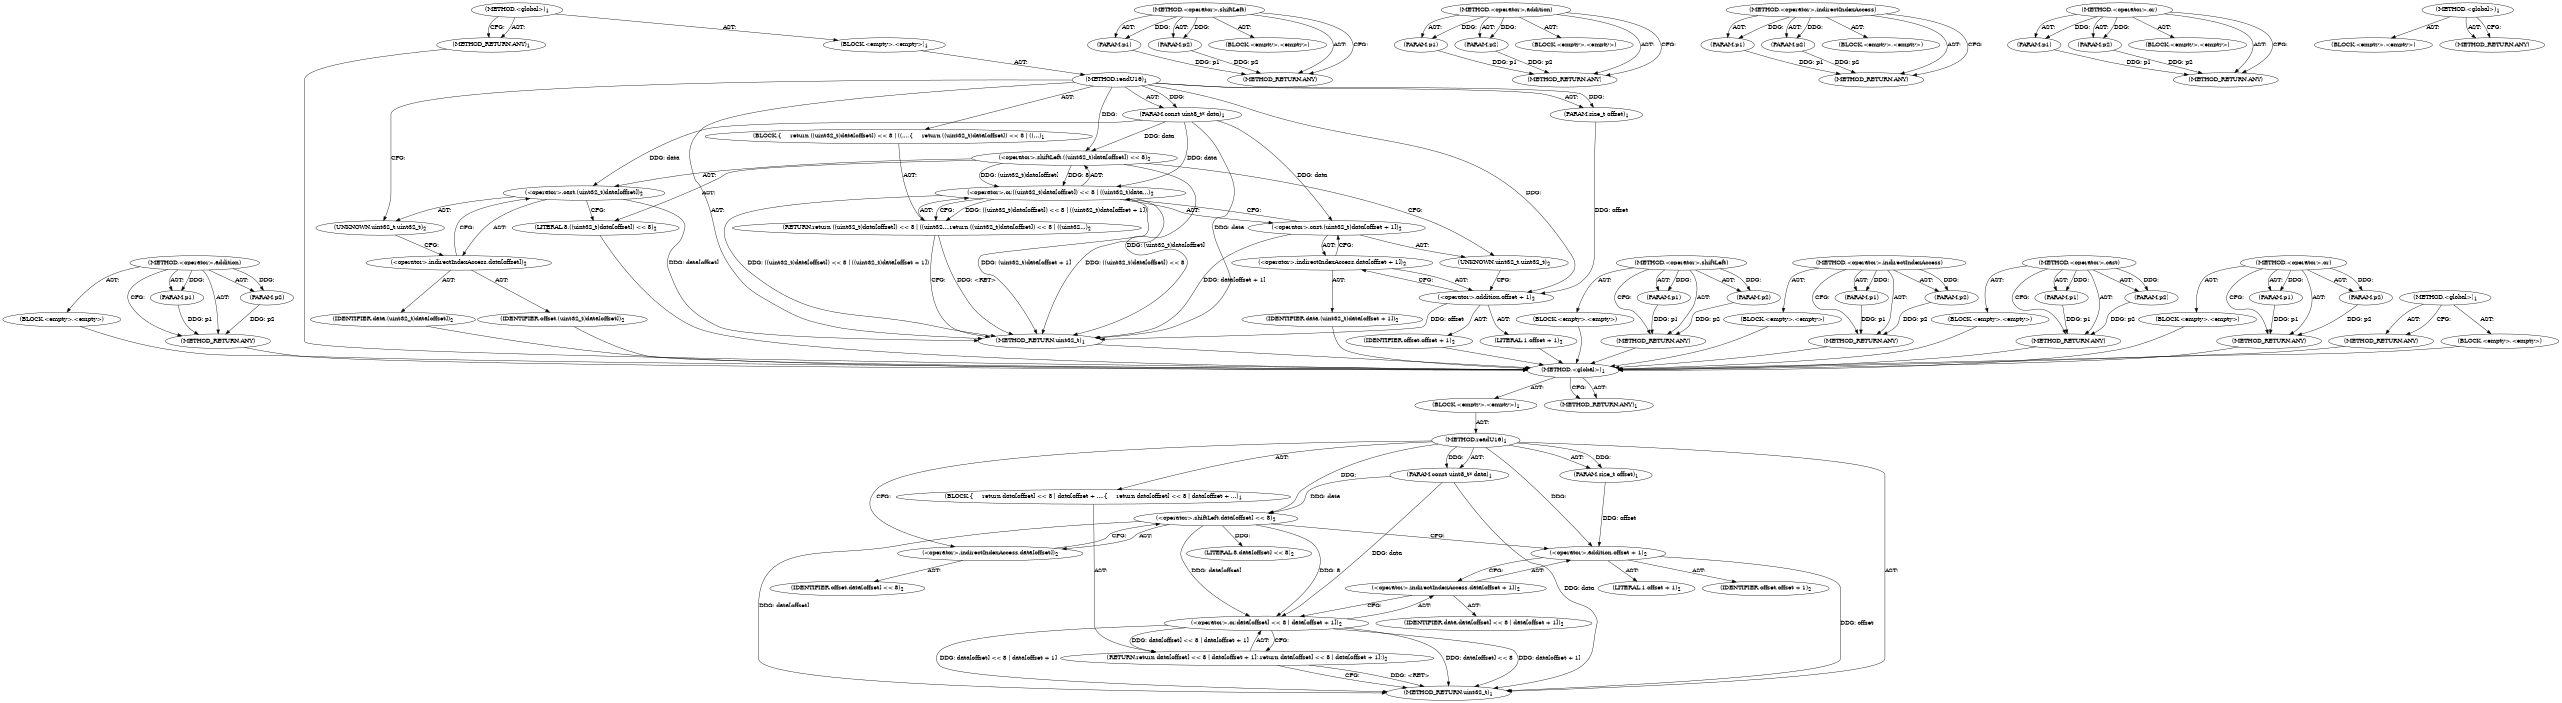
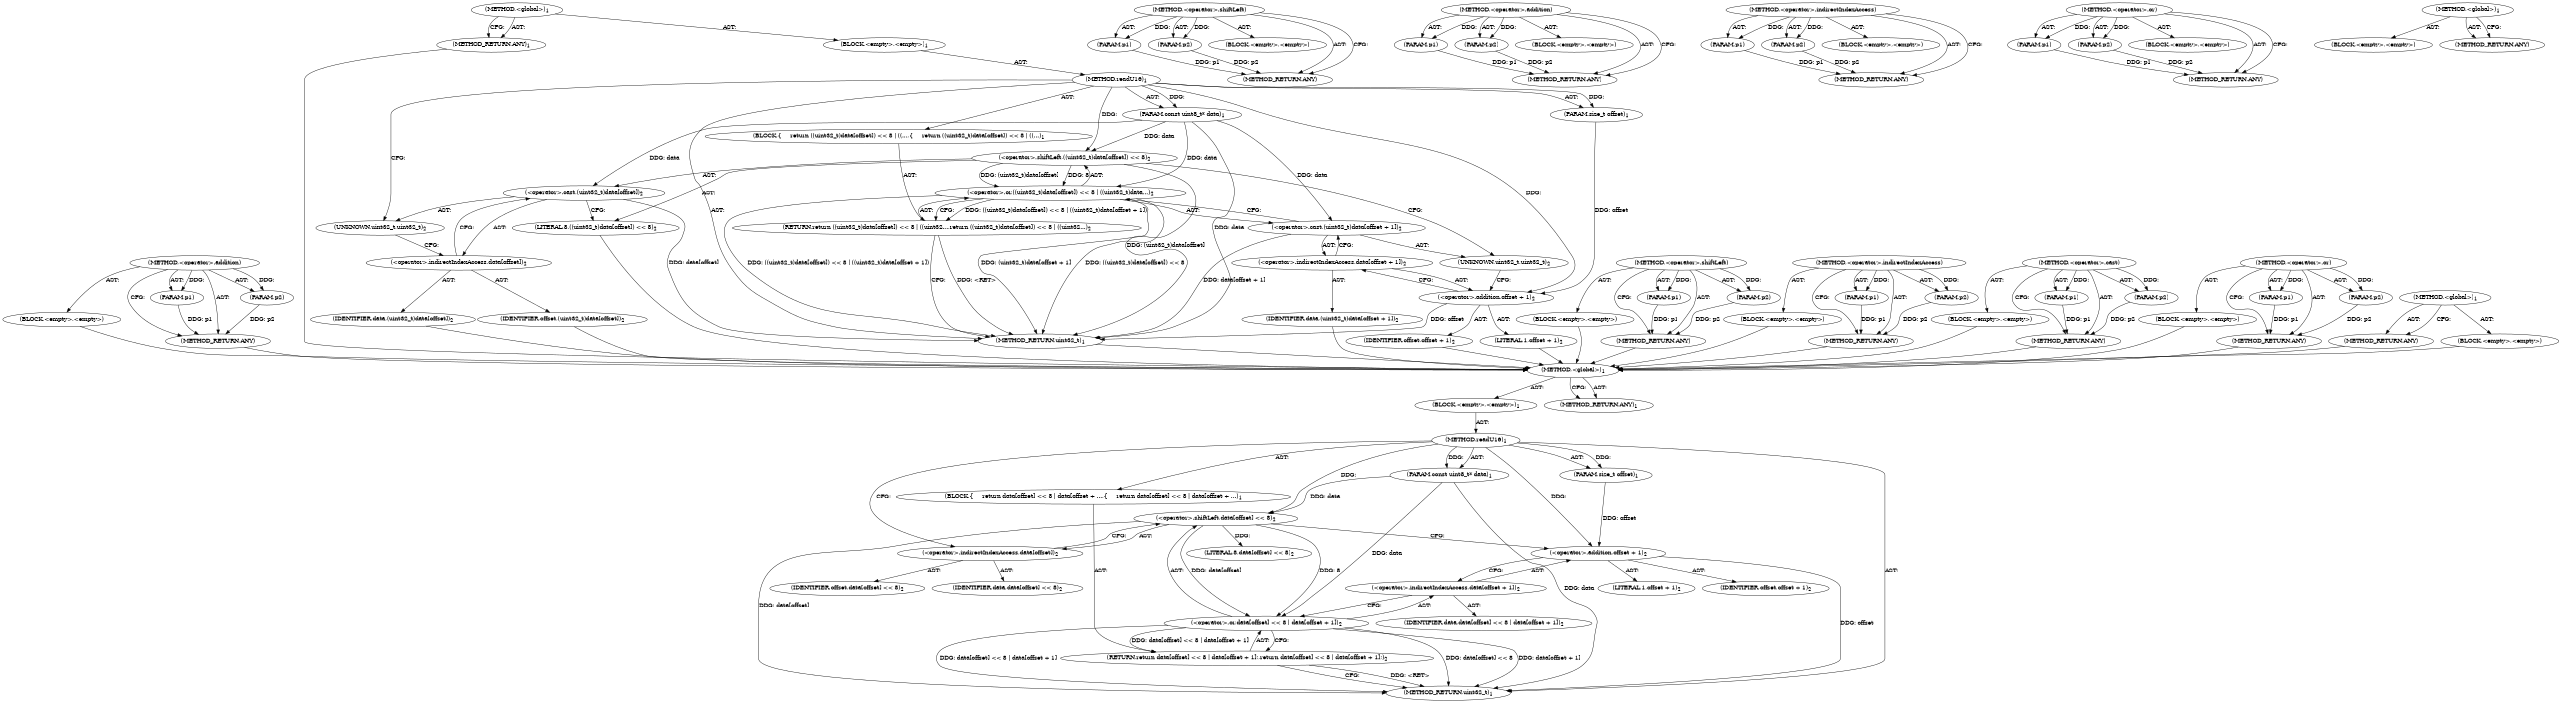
none -> (1176, 583)
none -> (1007, 588)
